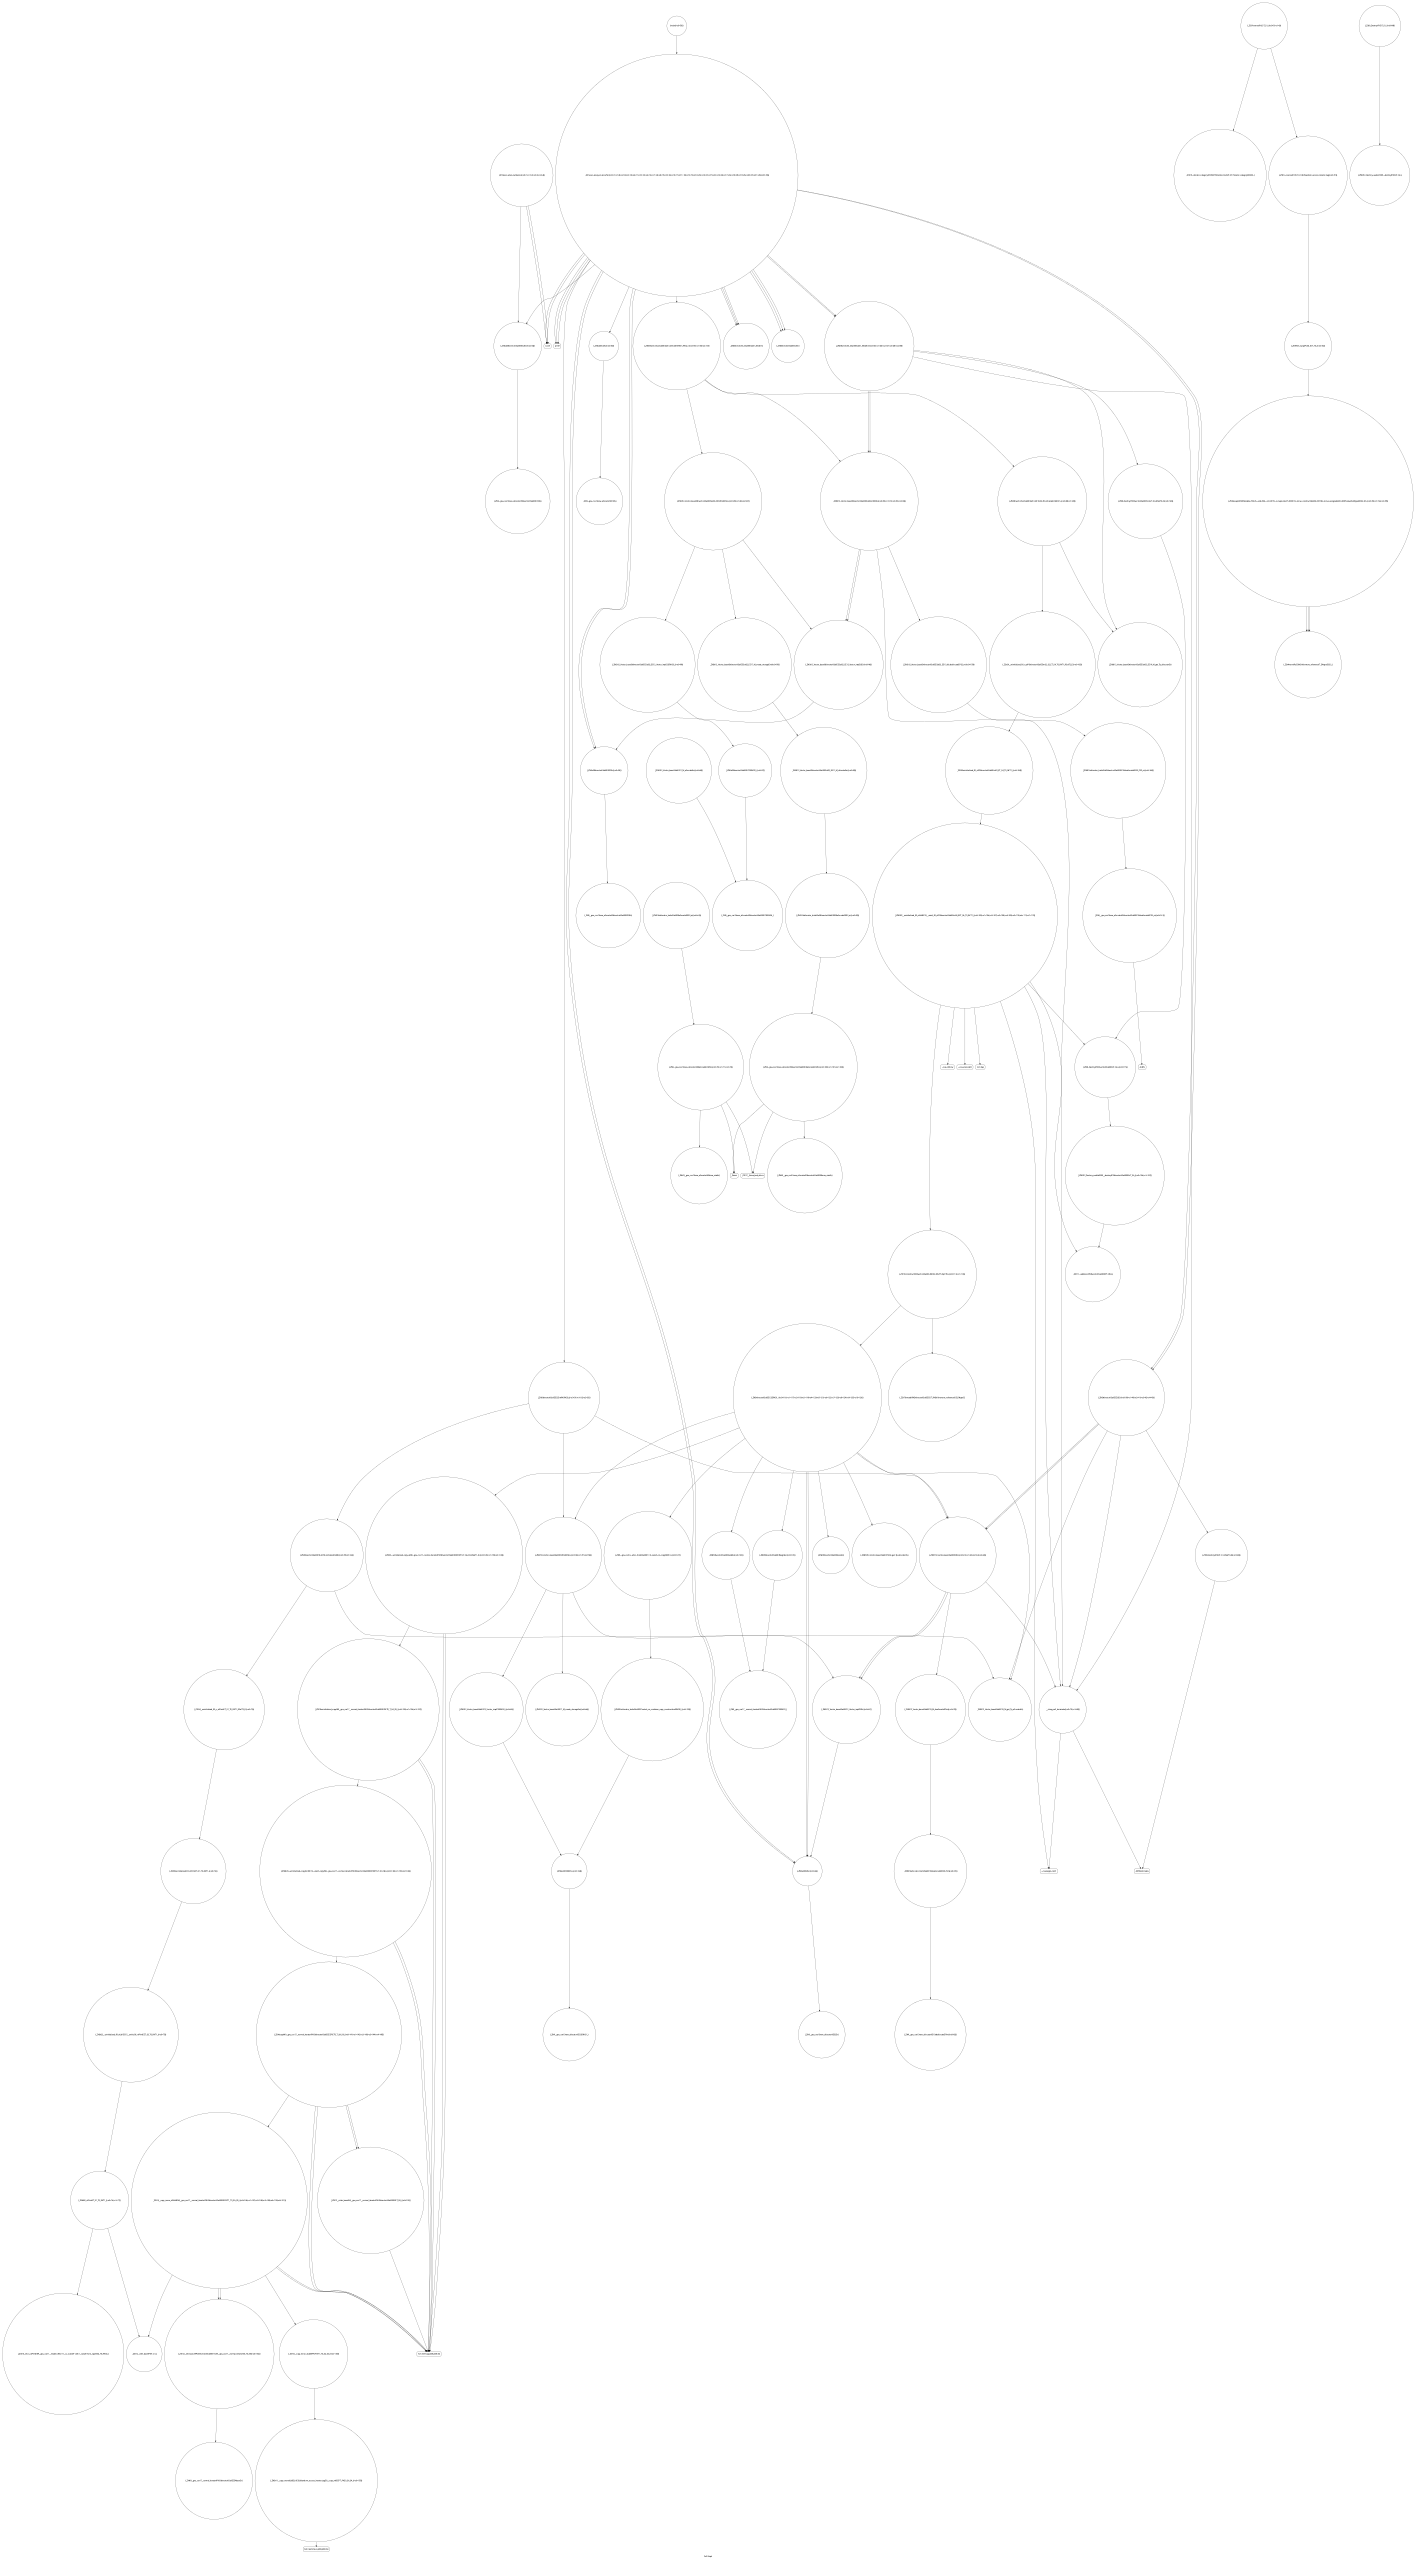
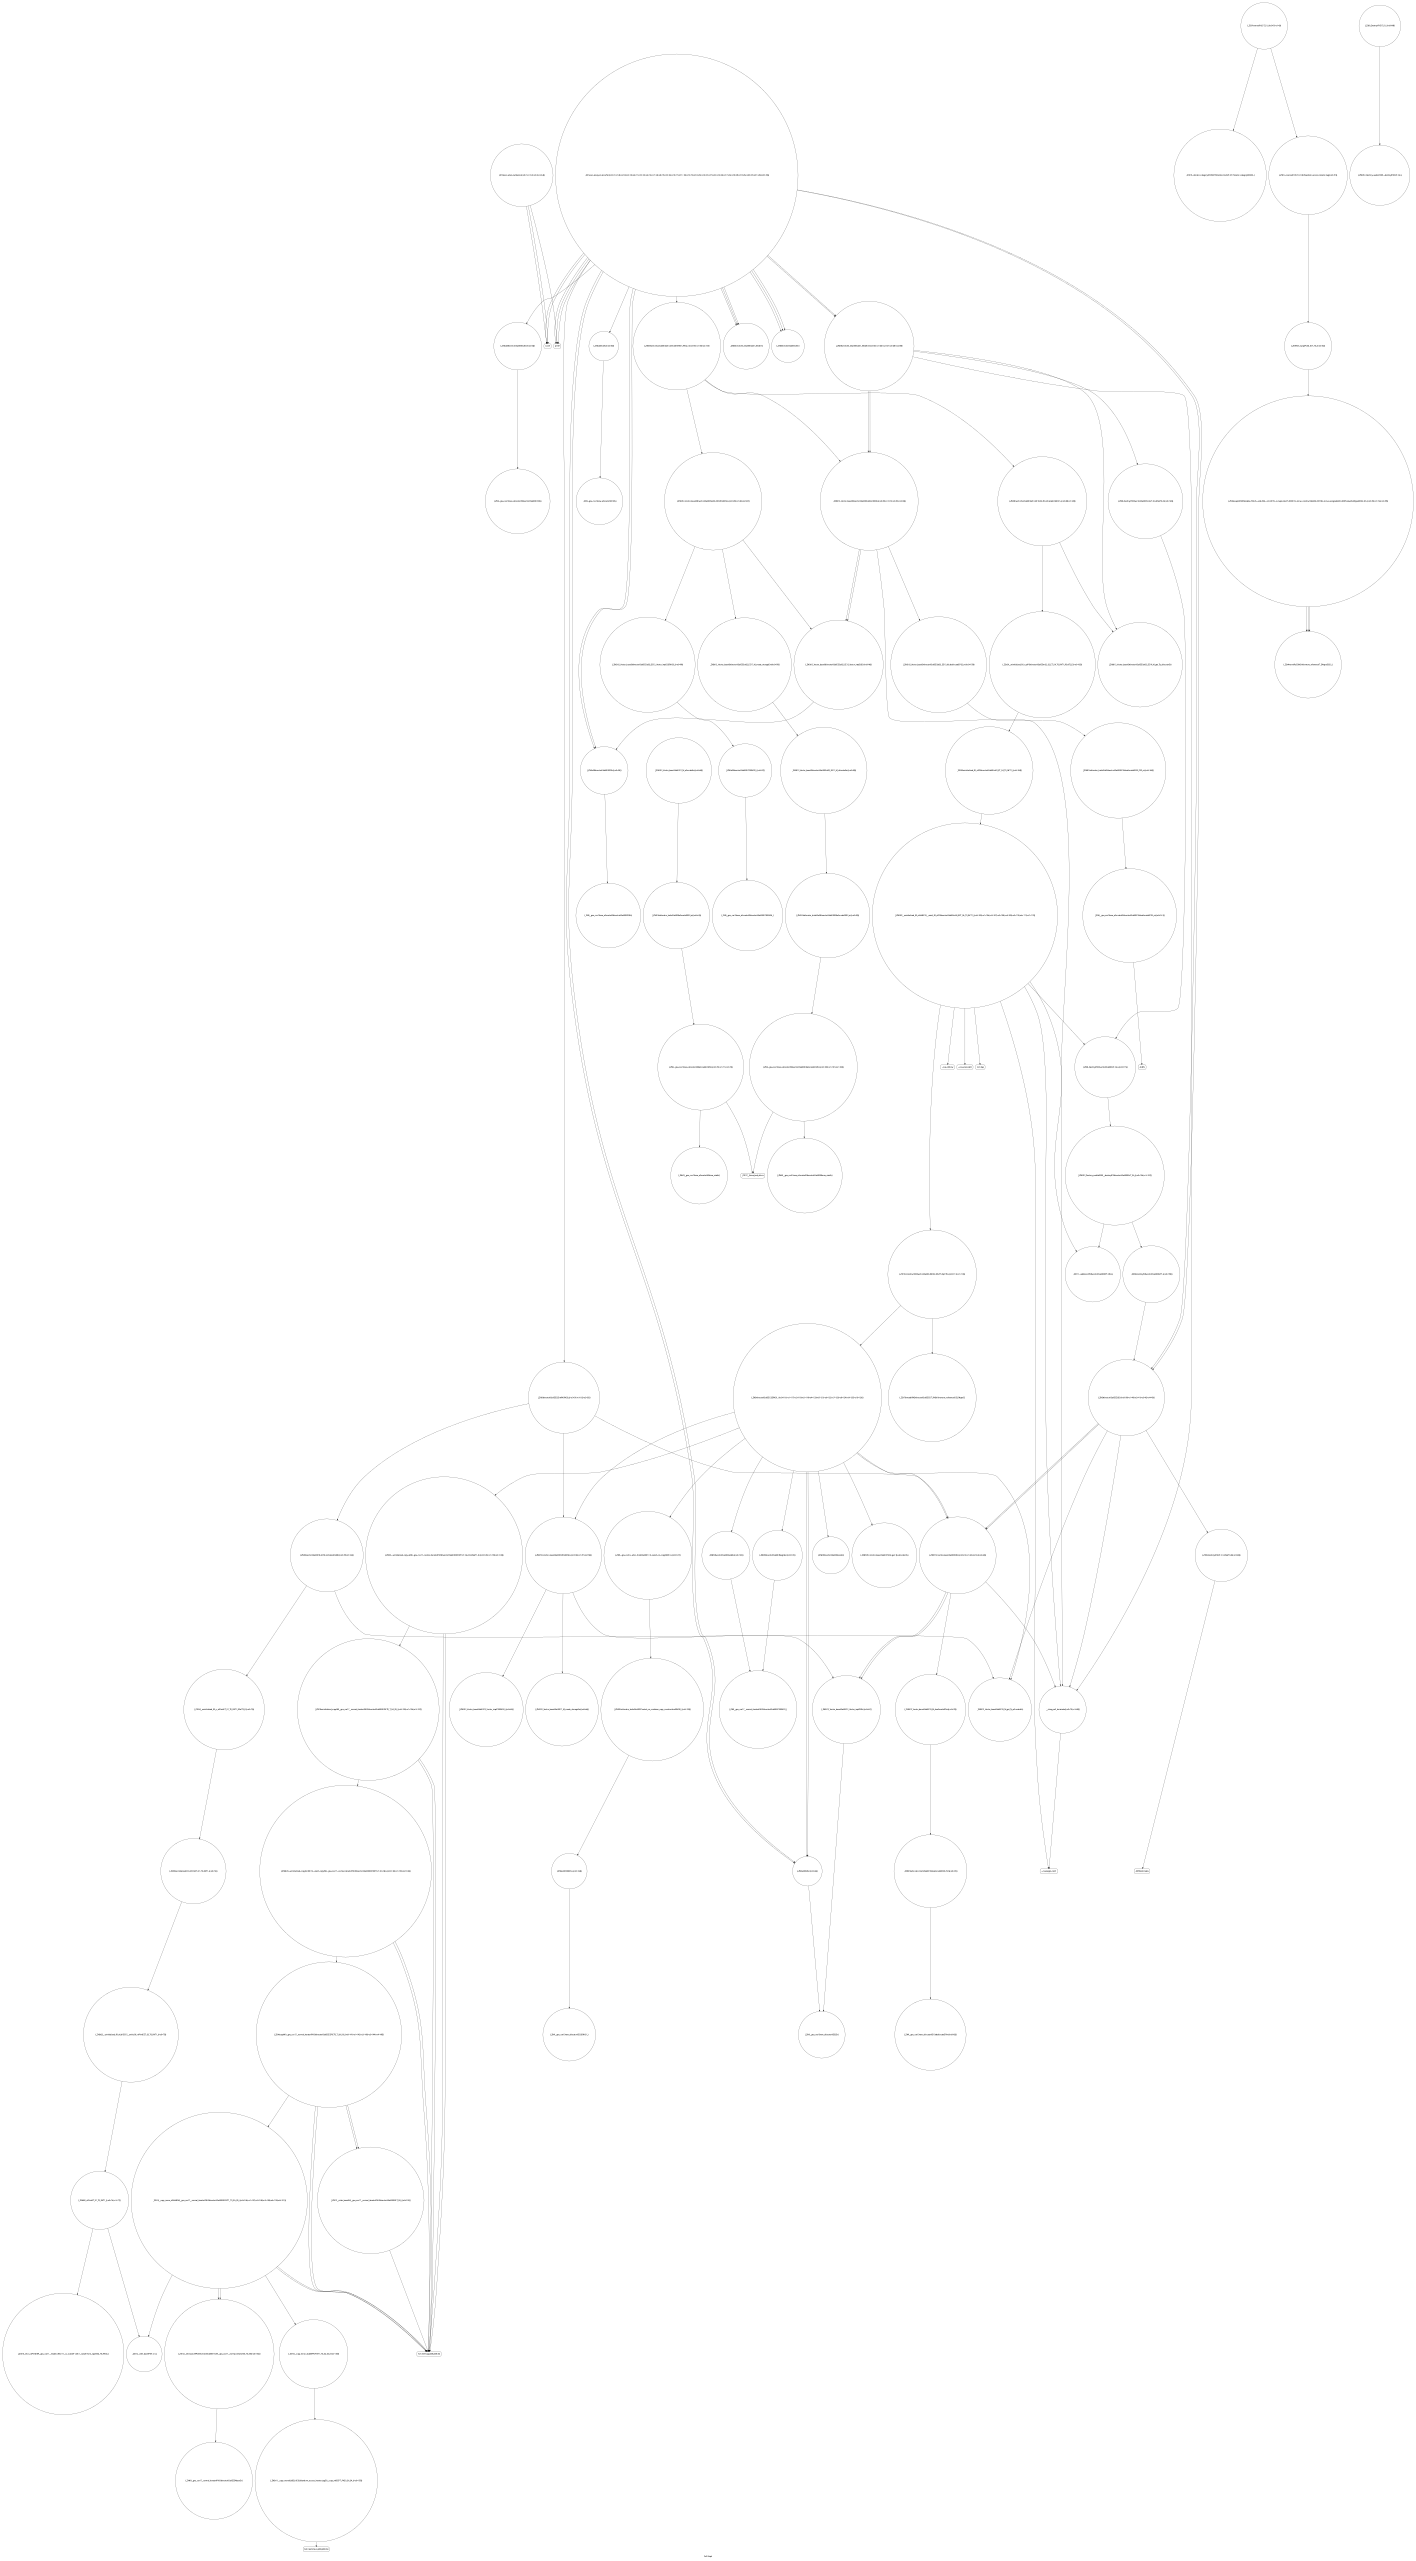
(677, 26) -> none
(520, 264) -> (547, 273)
(718, 838) -> (678, 842)
(734, 1176) -> none
none -> (1151, 1274)
(532, 1798) -> none
(825, 1799) -> (834, 1877)
(1107, 1799) -> none
